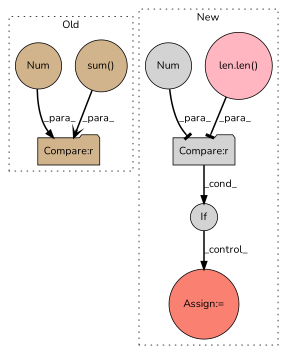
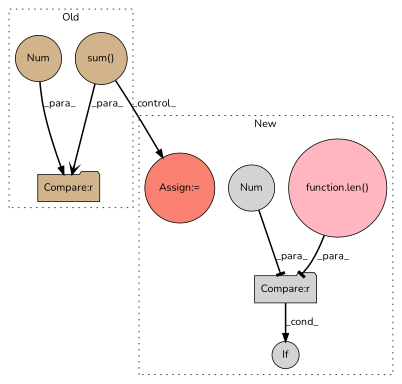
(239, 66) -> (338, 188)
(204, 246) -> (144, 126)
